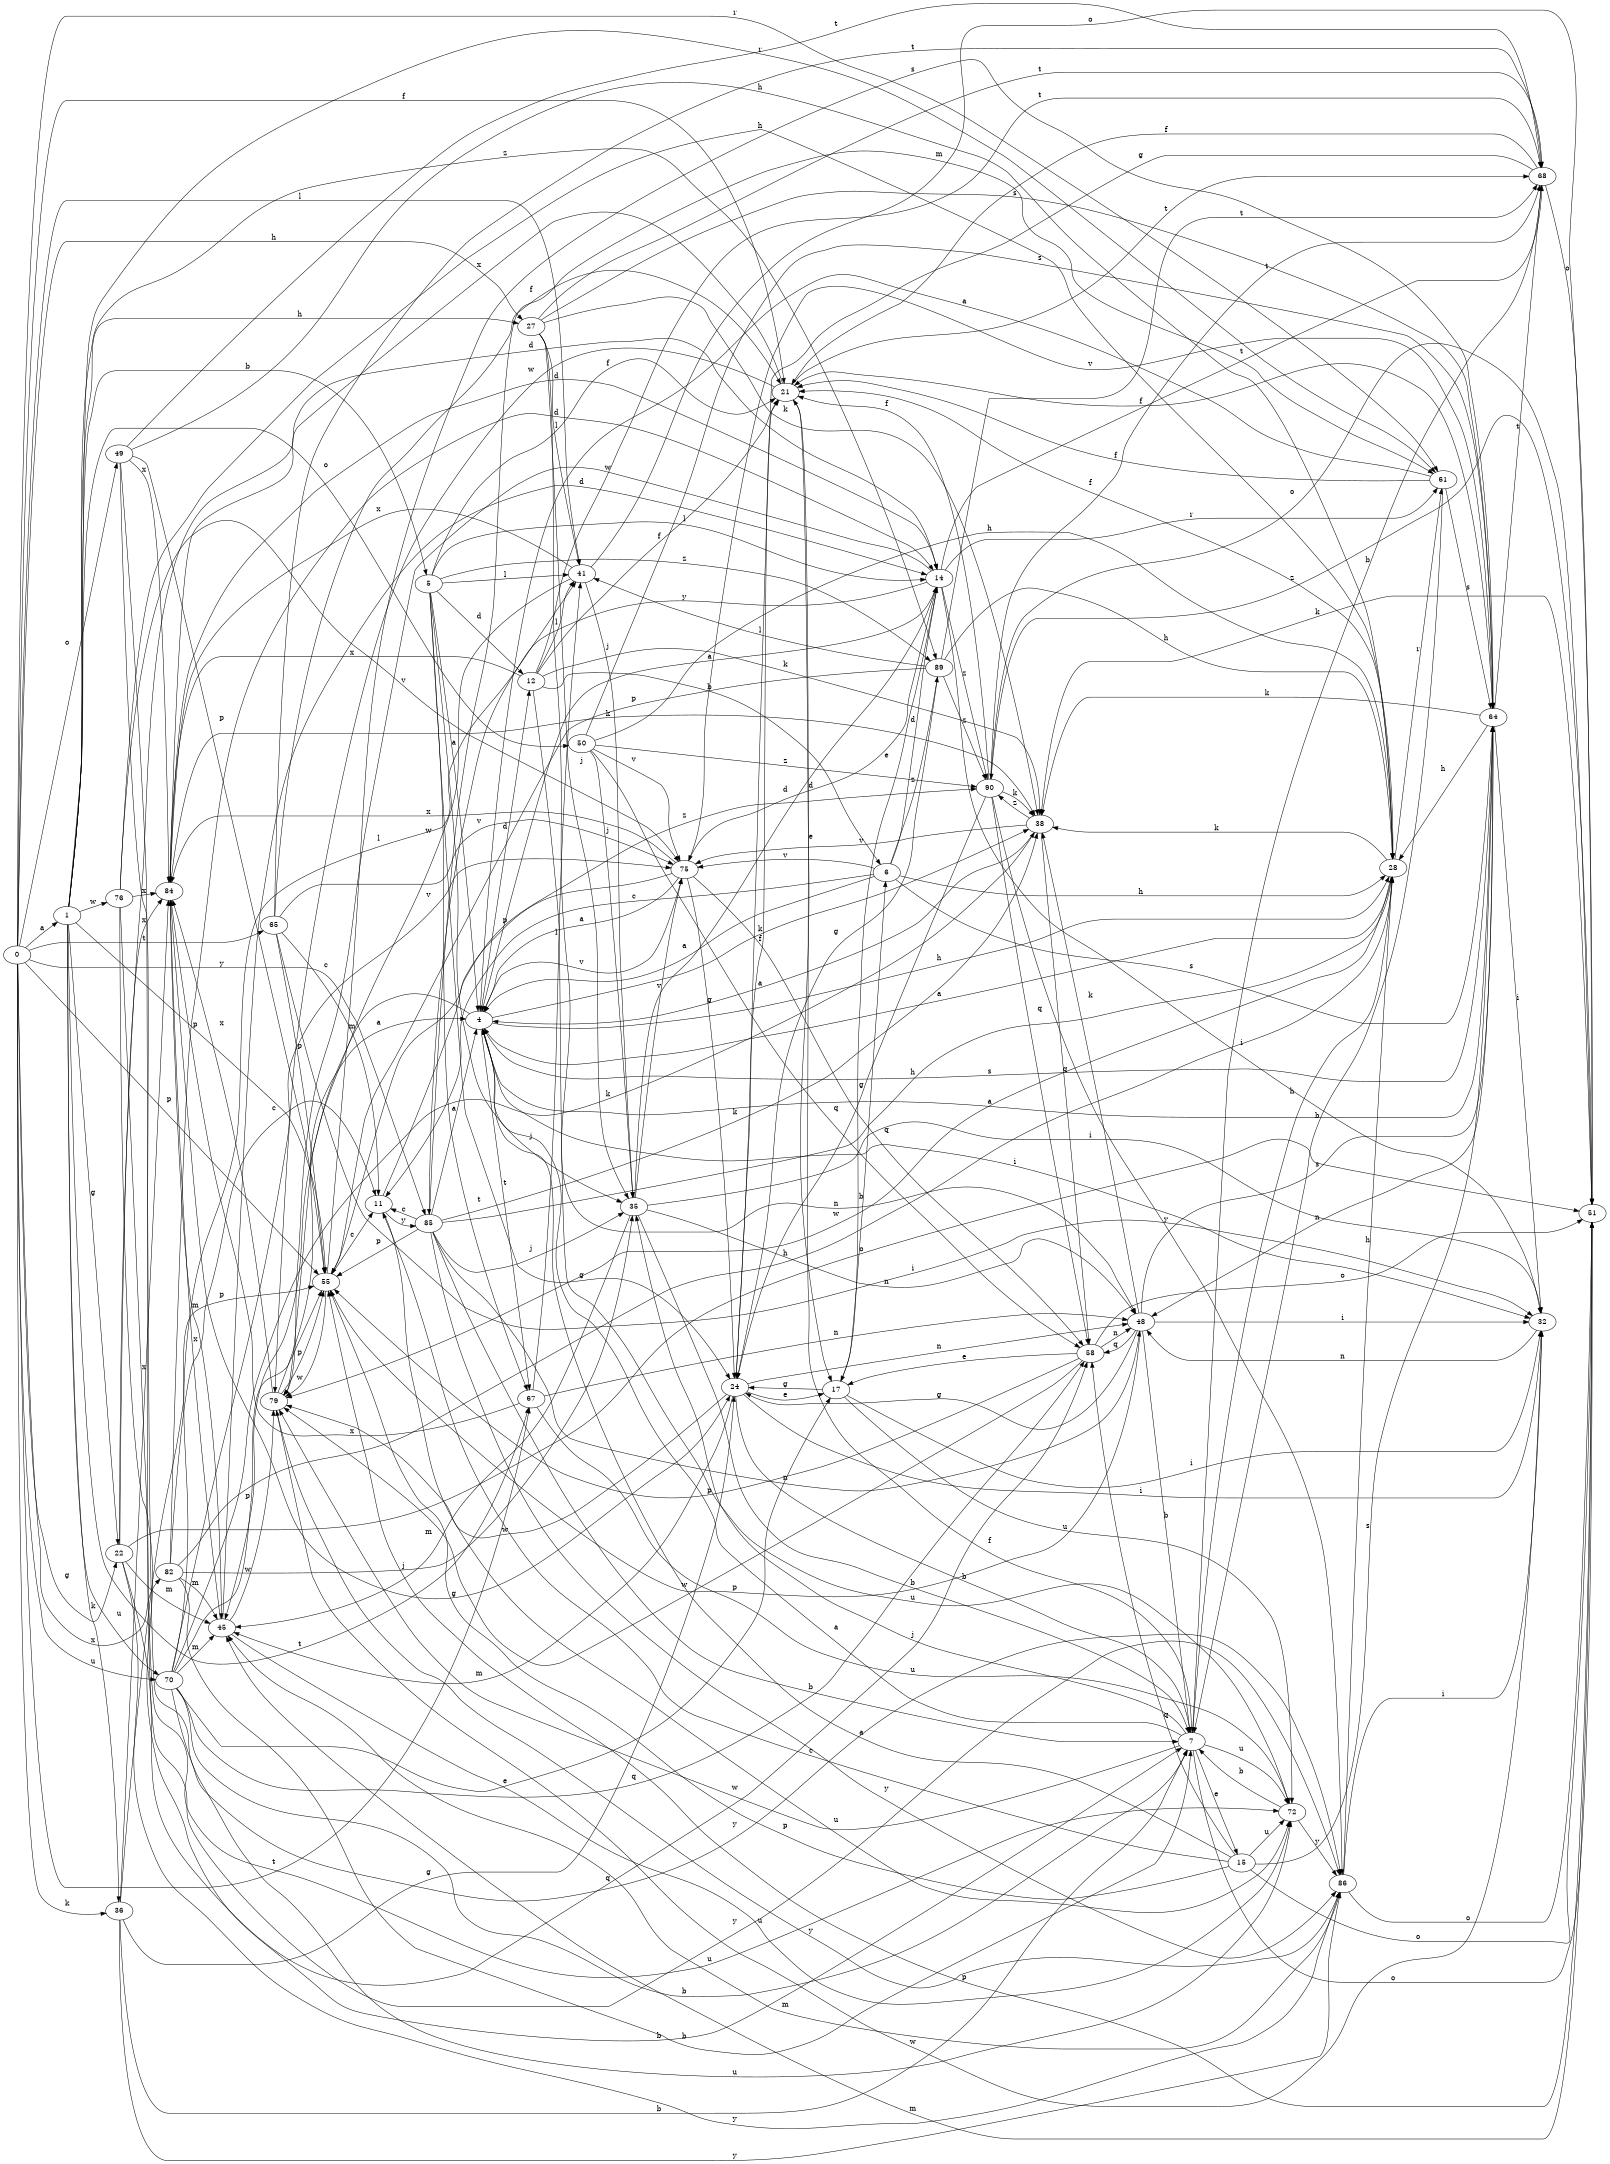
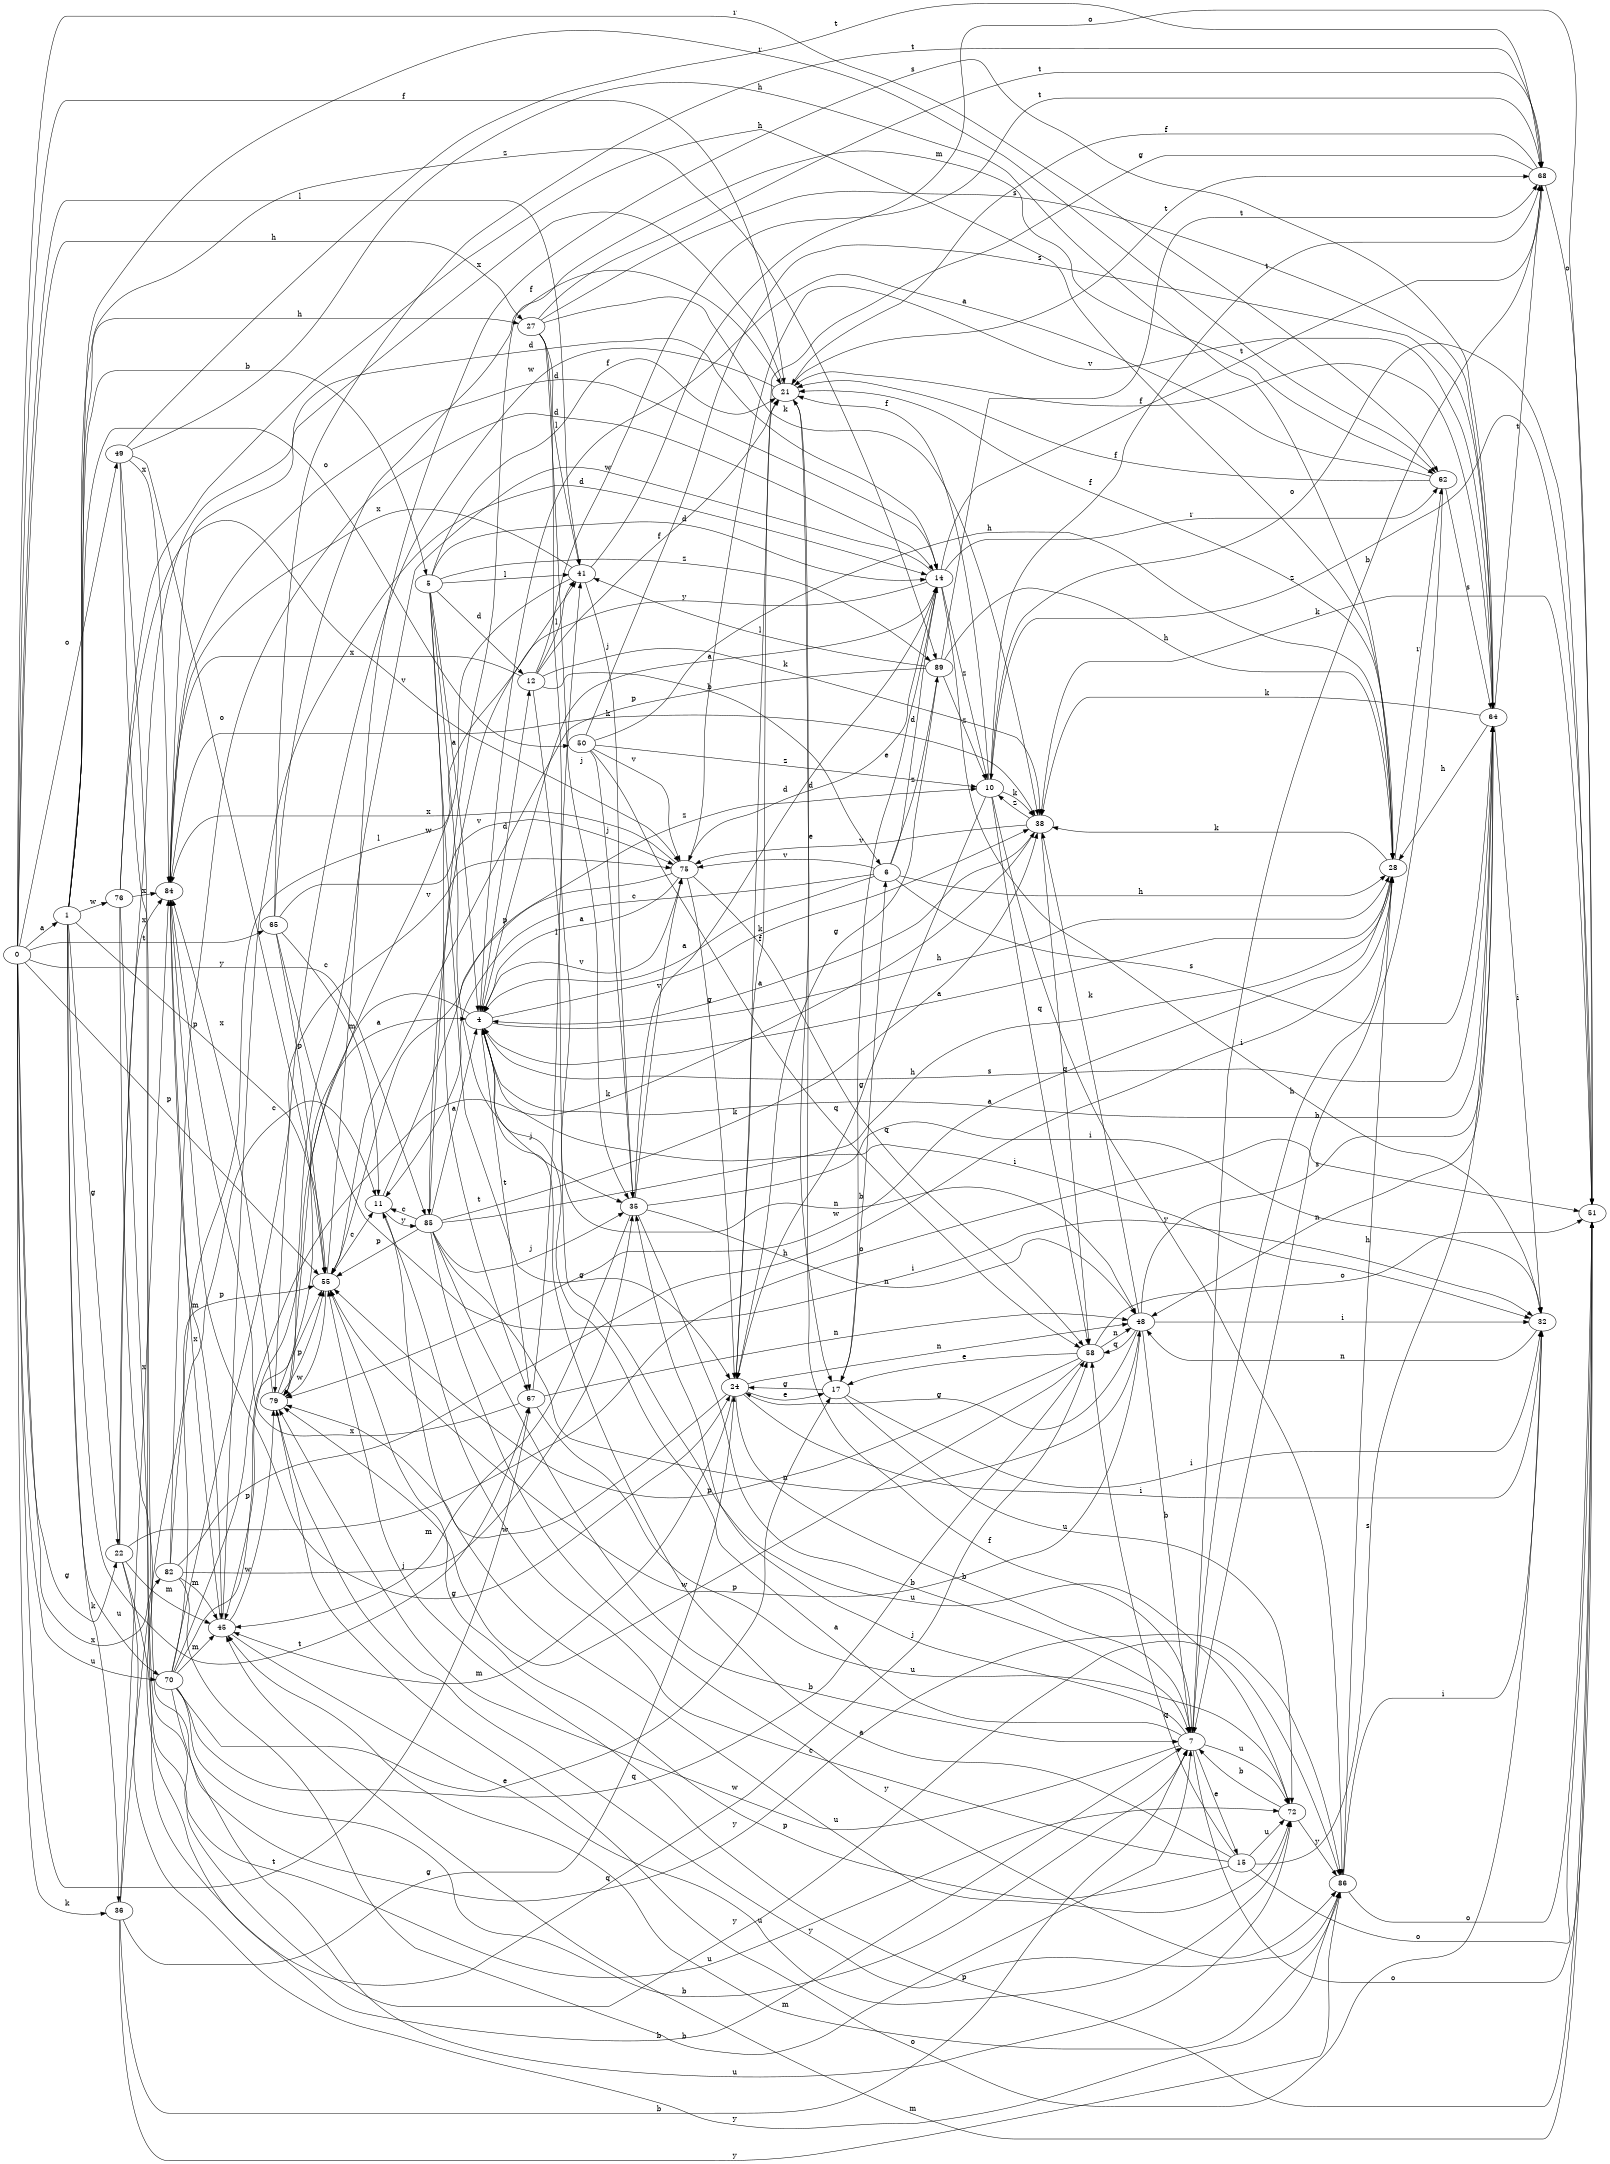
(1443, 480) -> (1443, 480)
(685, 519) -> (685, 519)
(222, 718) -> (222, 718)
(990, 788) -> (990, 788)
(913, 2042) -> (913, 2042)
